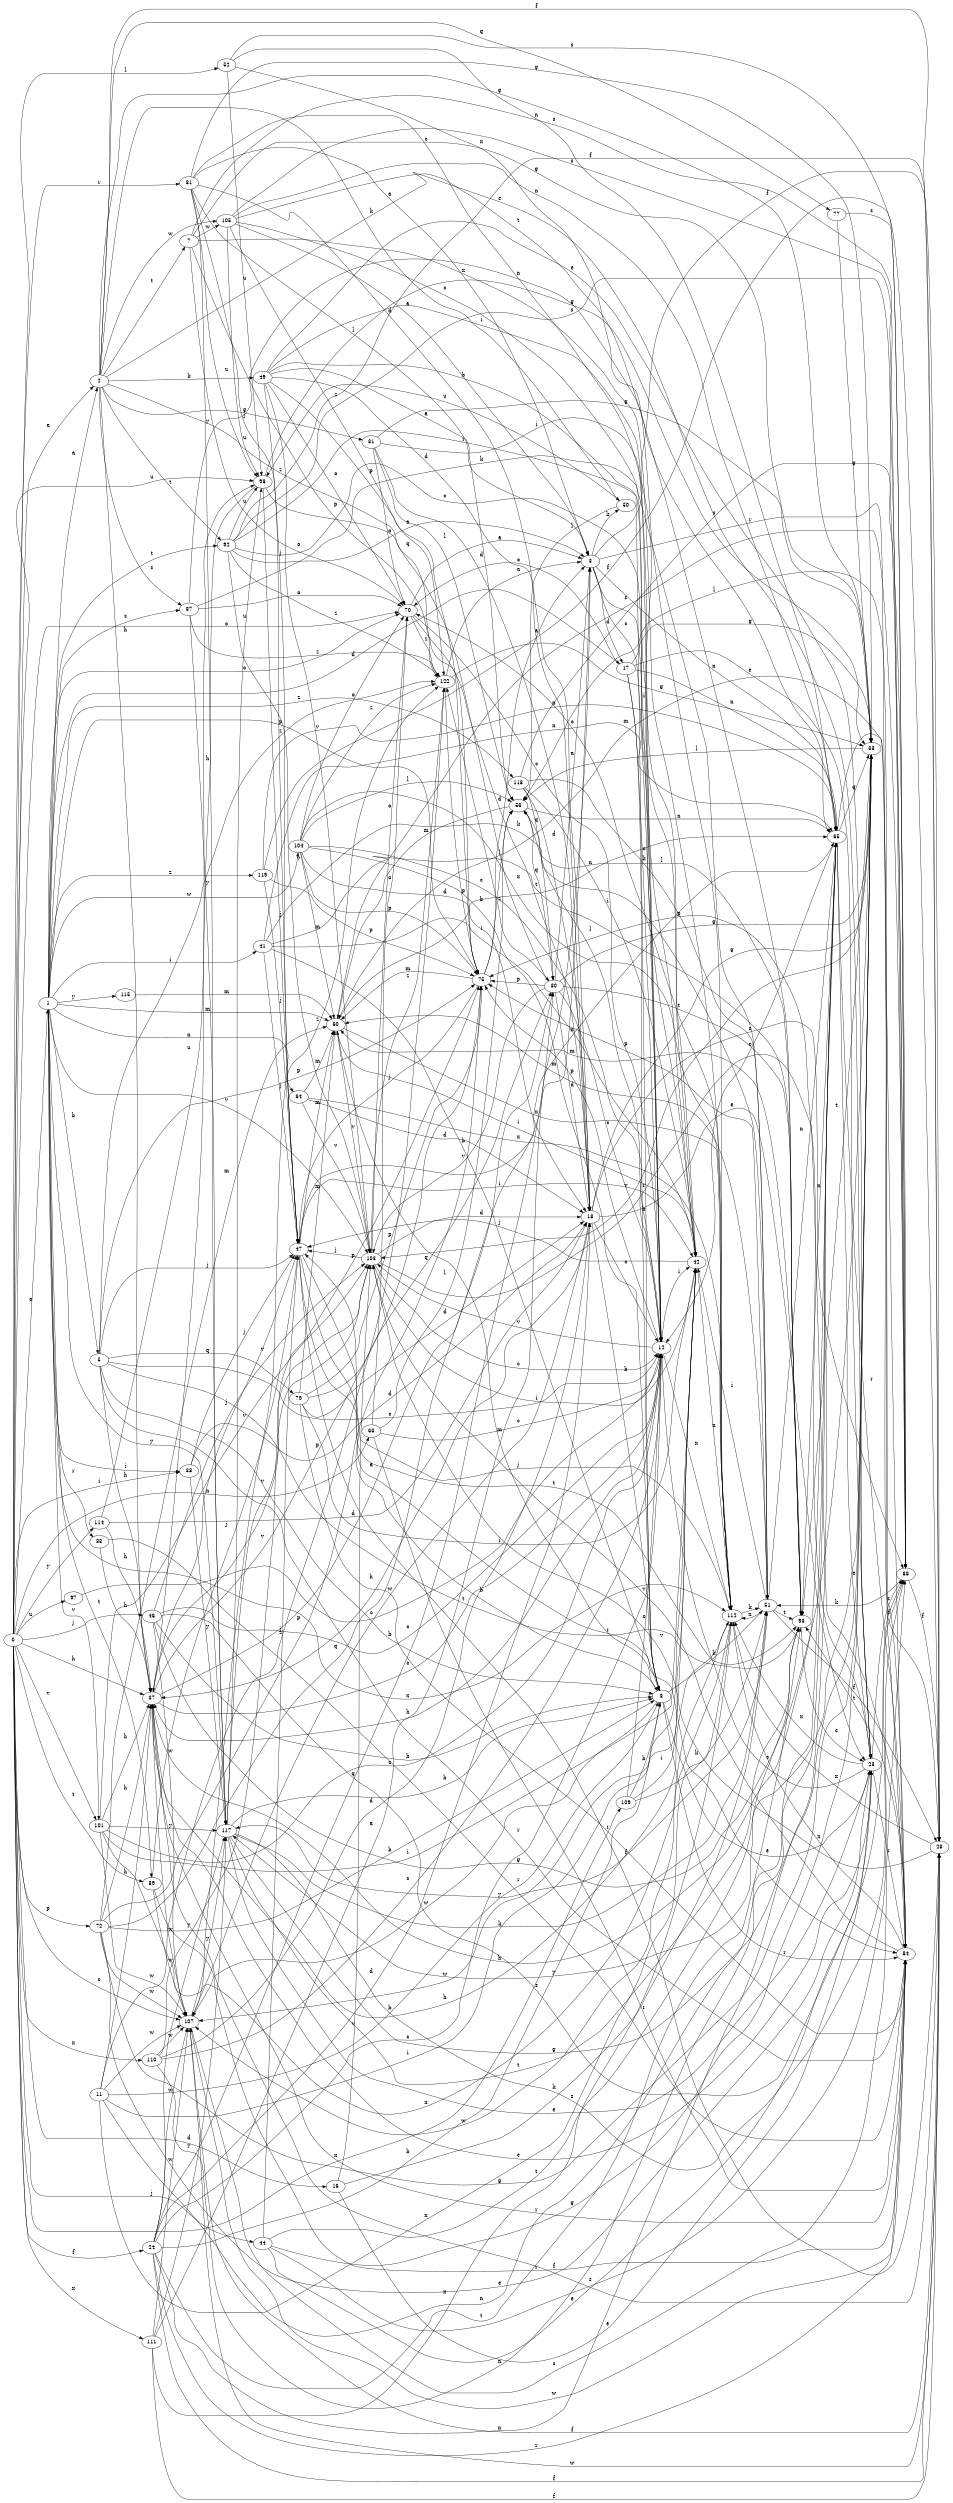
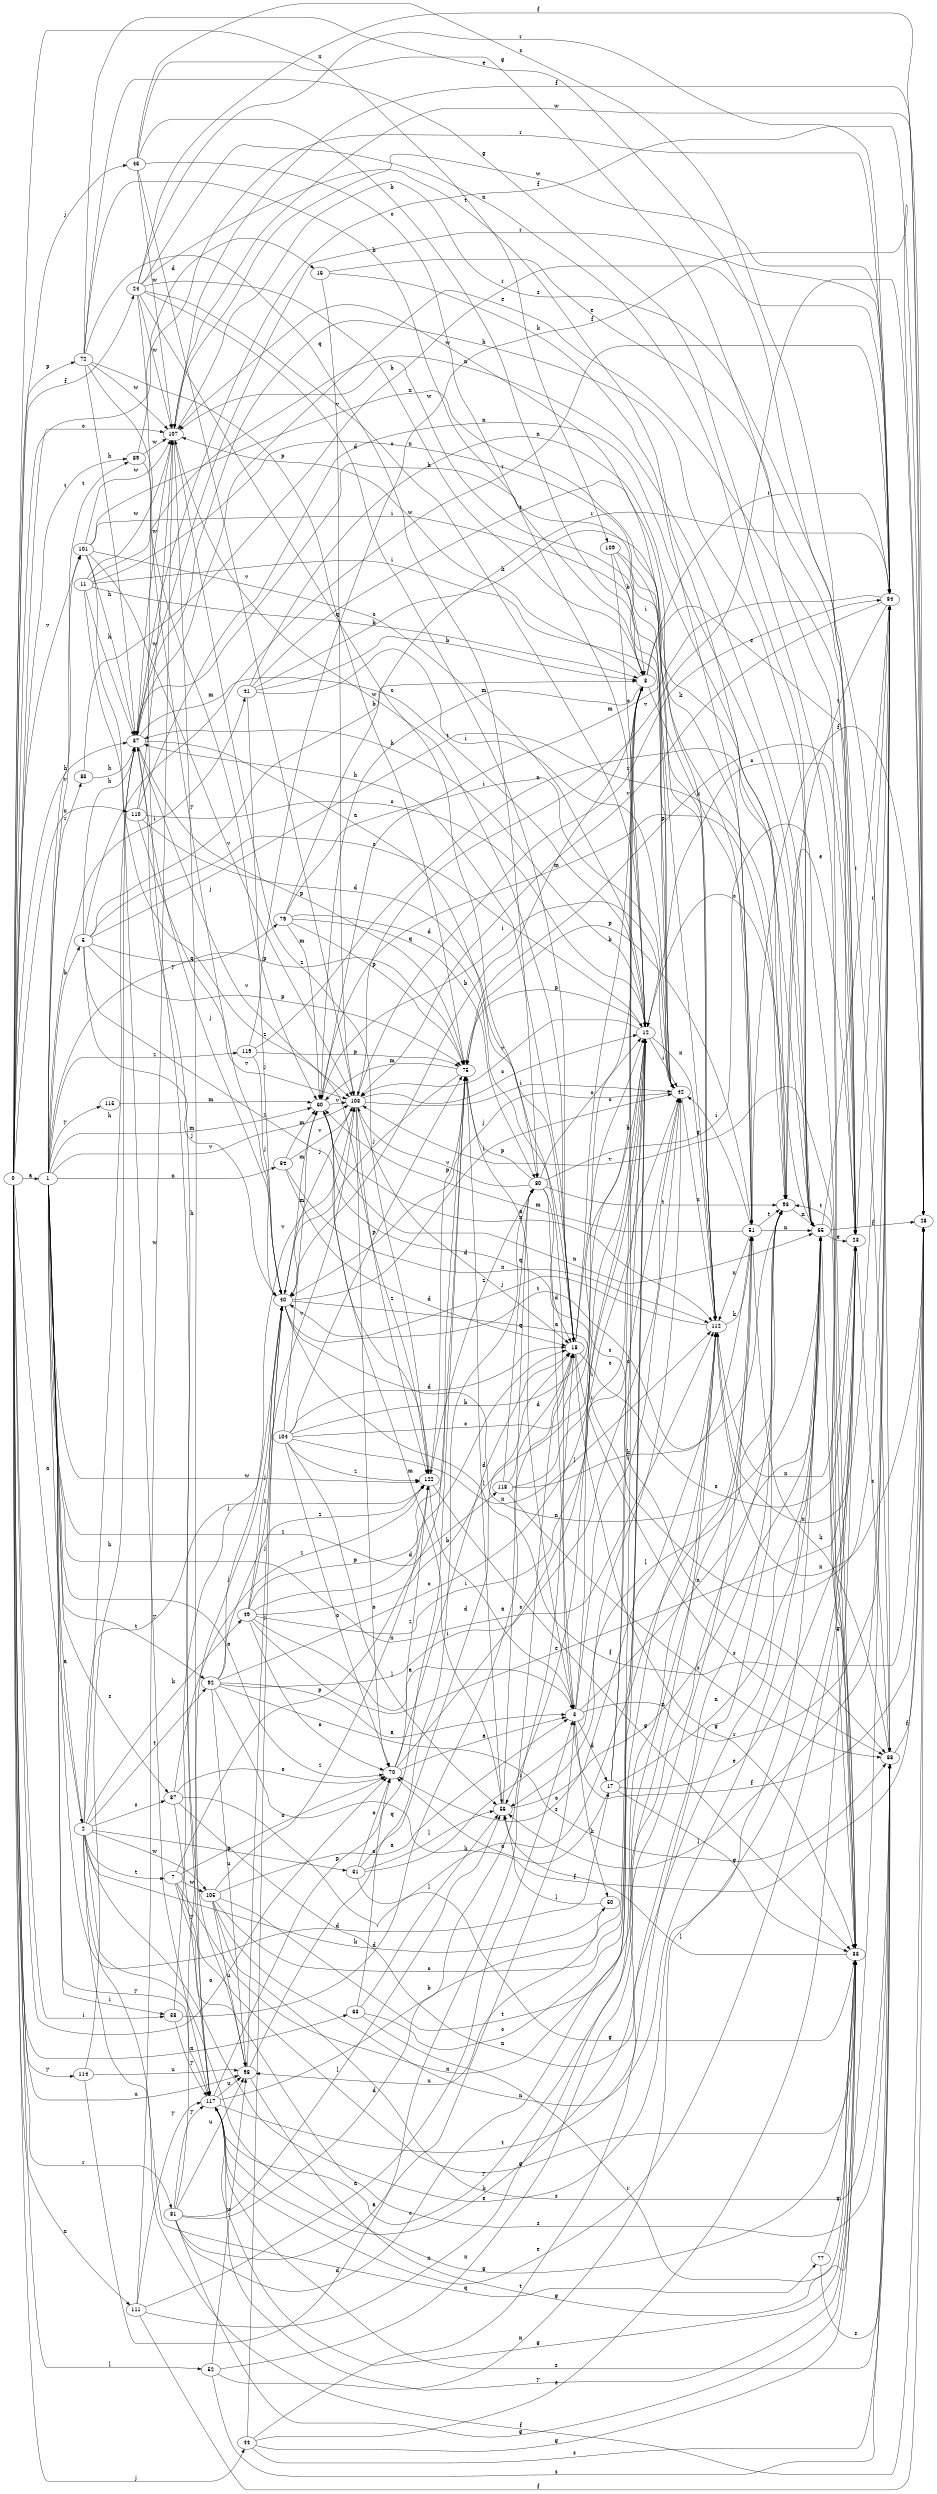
(150, 897) -> (100, 1479)
(299, 1250) -> (283, 1300)
(74, 1598) -> none
